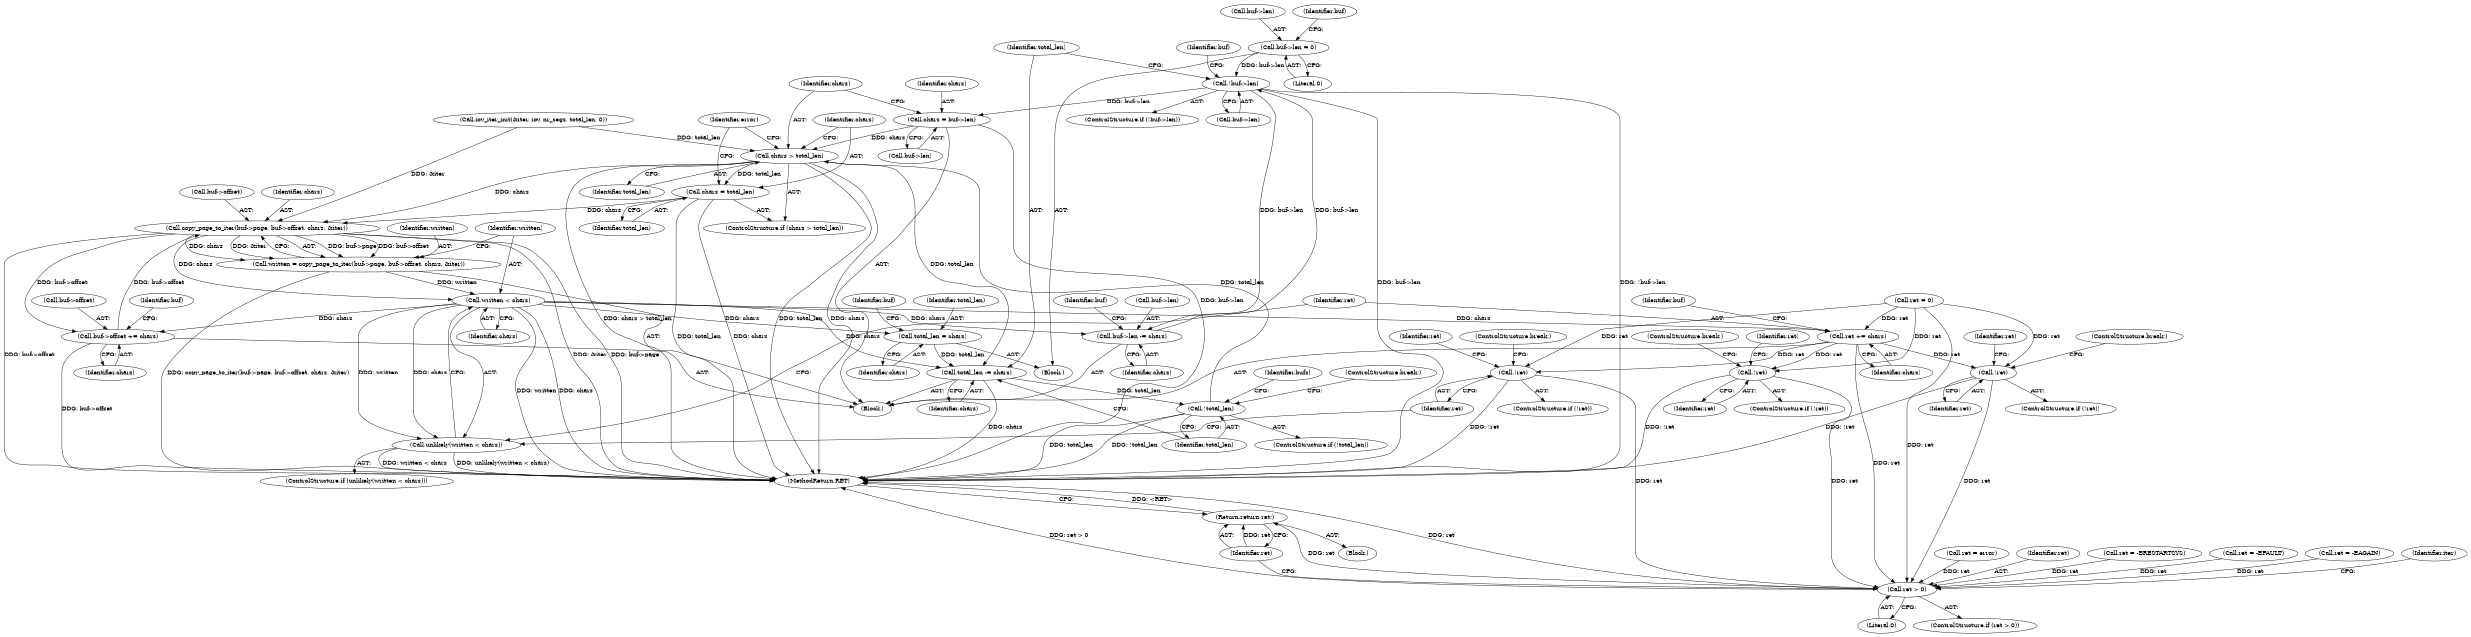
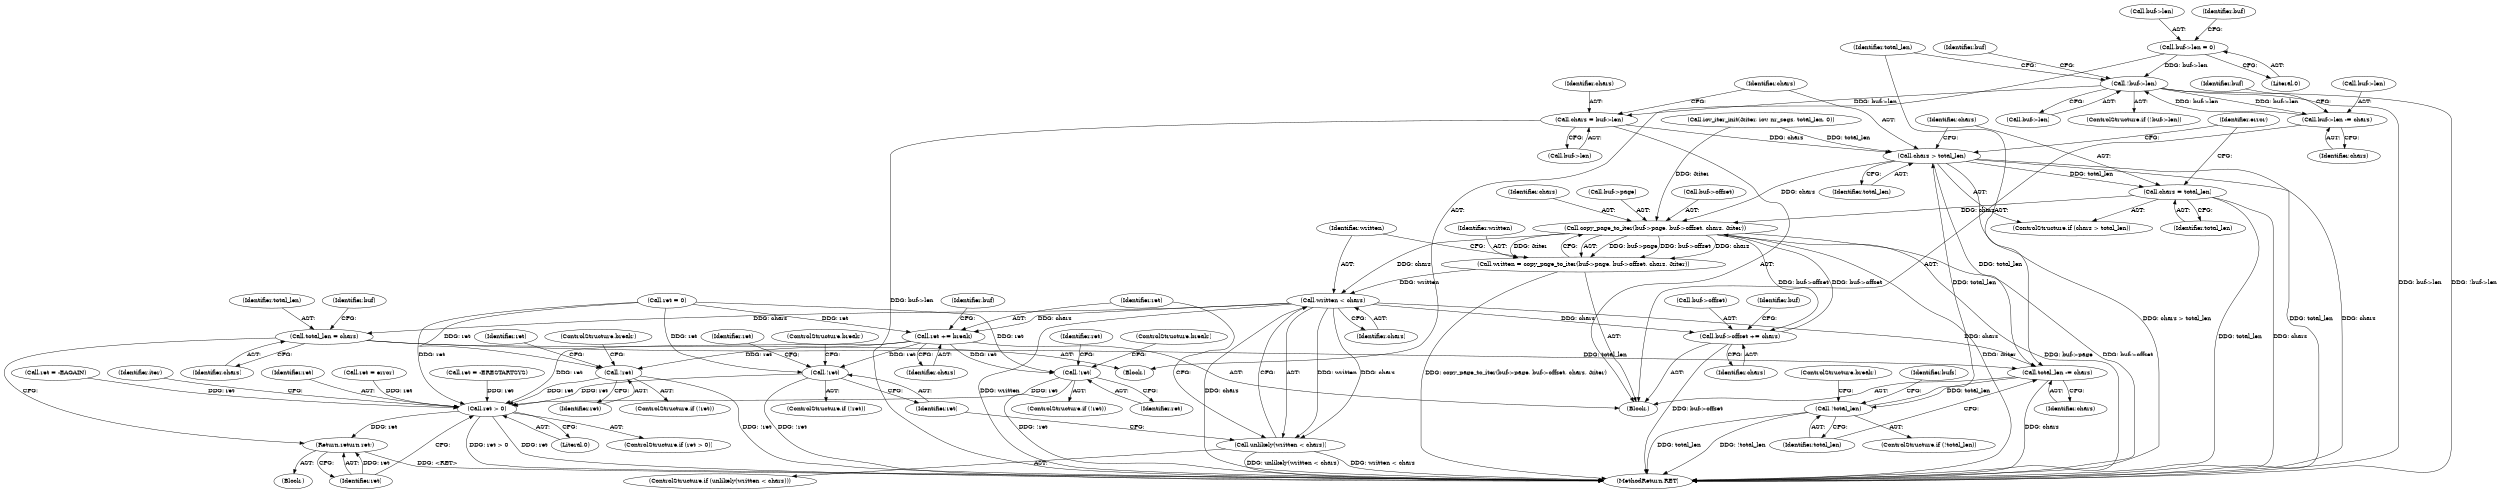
none -> (1612, 192)
(868, 312) -> none
(1858, 337) -> (943, 337)
(1030, 500) -> (13, 385)
(2254, 554) -> none
